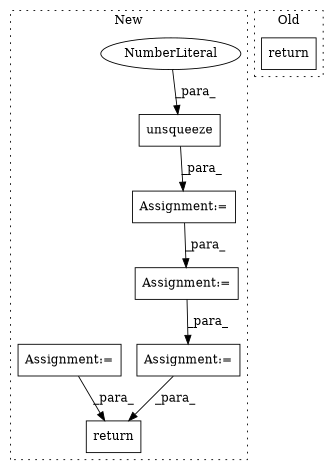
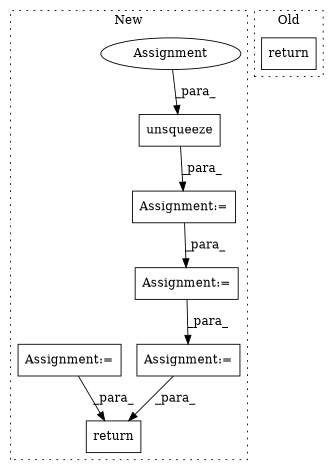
(171, 54) -> (171, 54)
